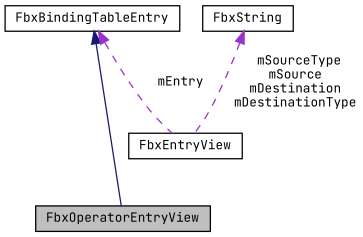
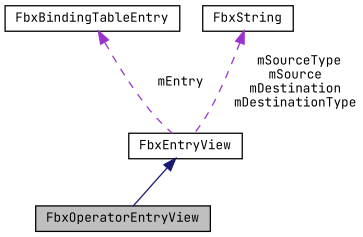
(109, 125) -> (150, 187)
